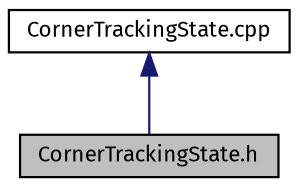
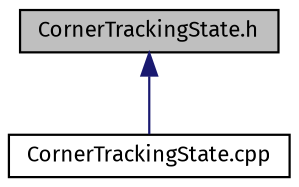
(149, 105) -> (149, 105)
